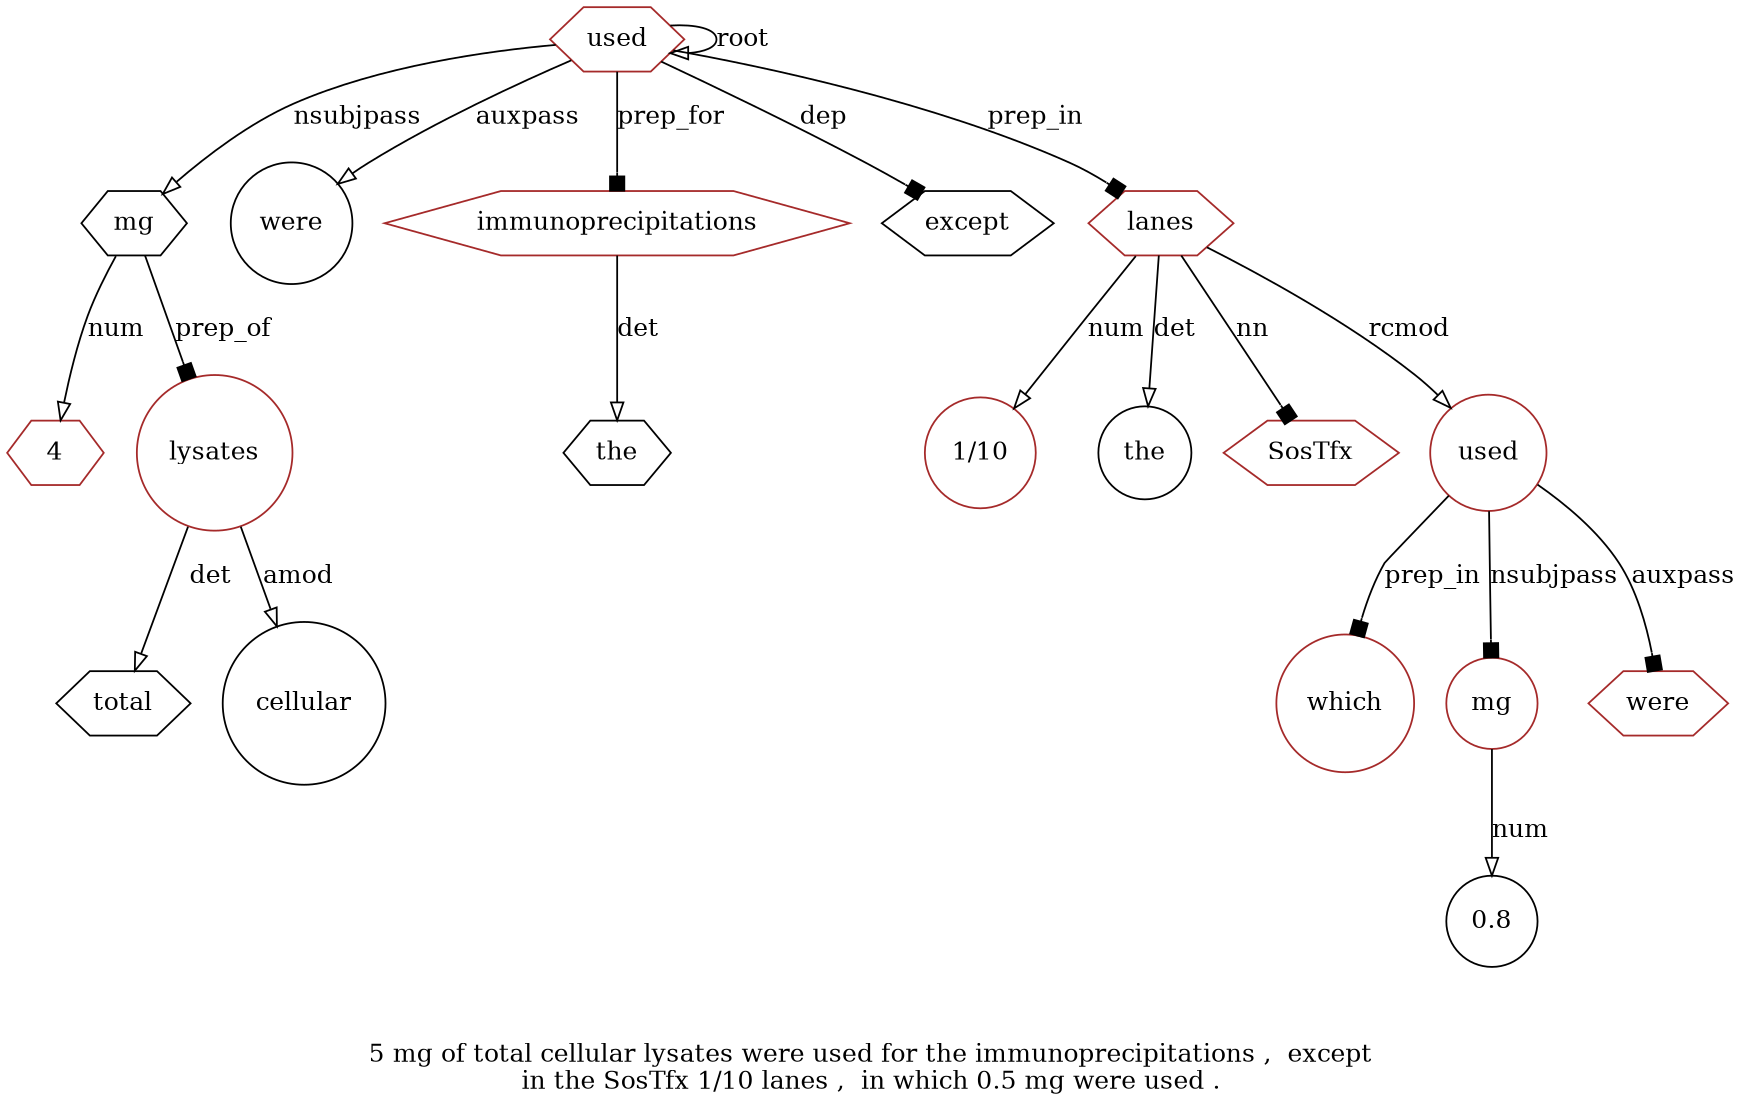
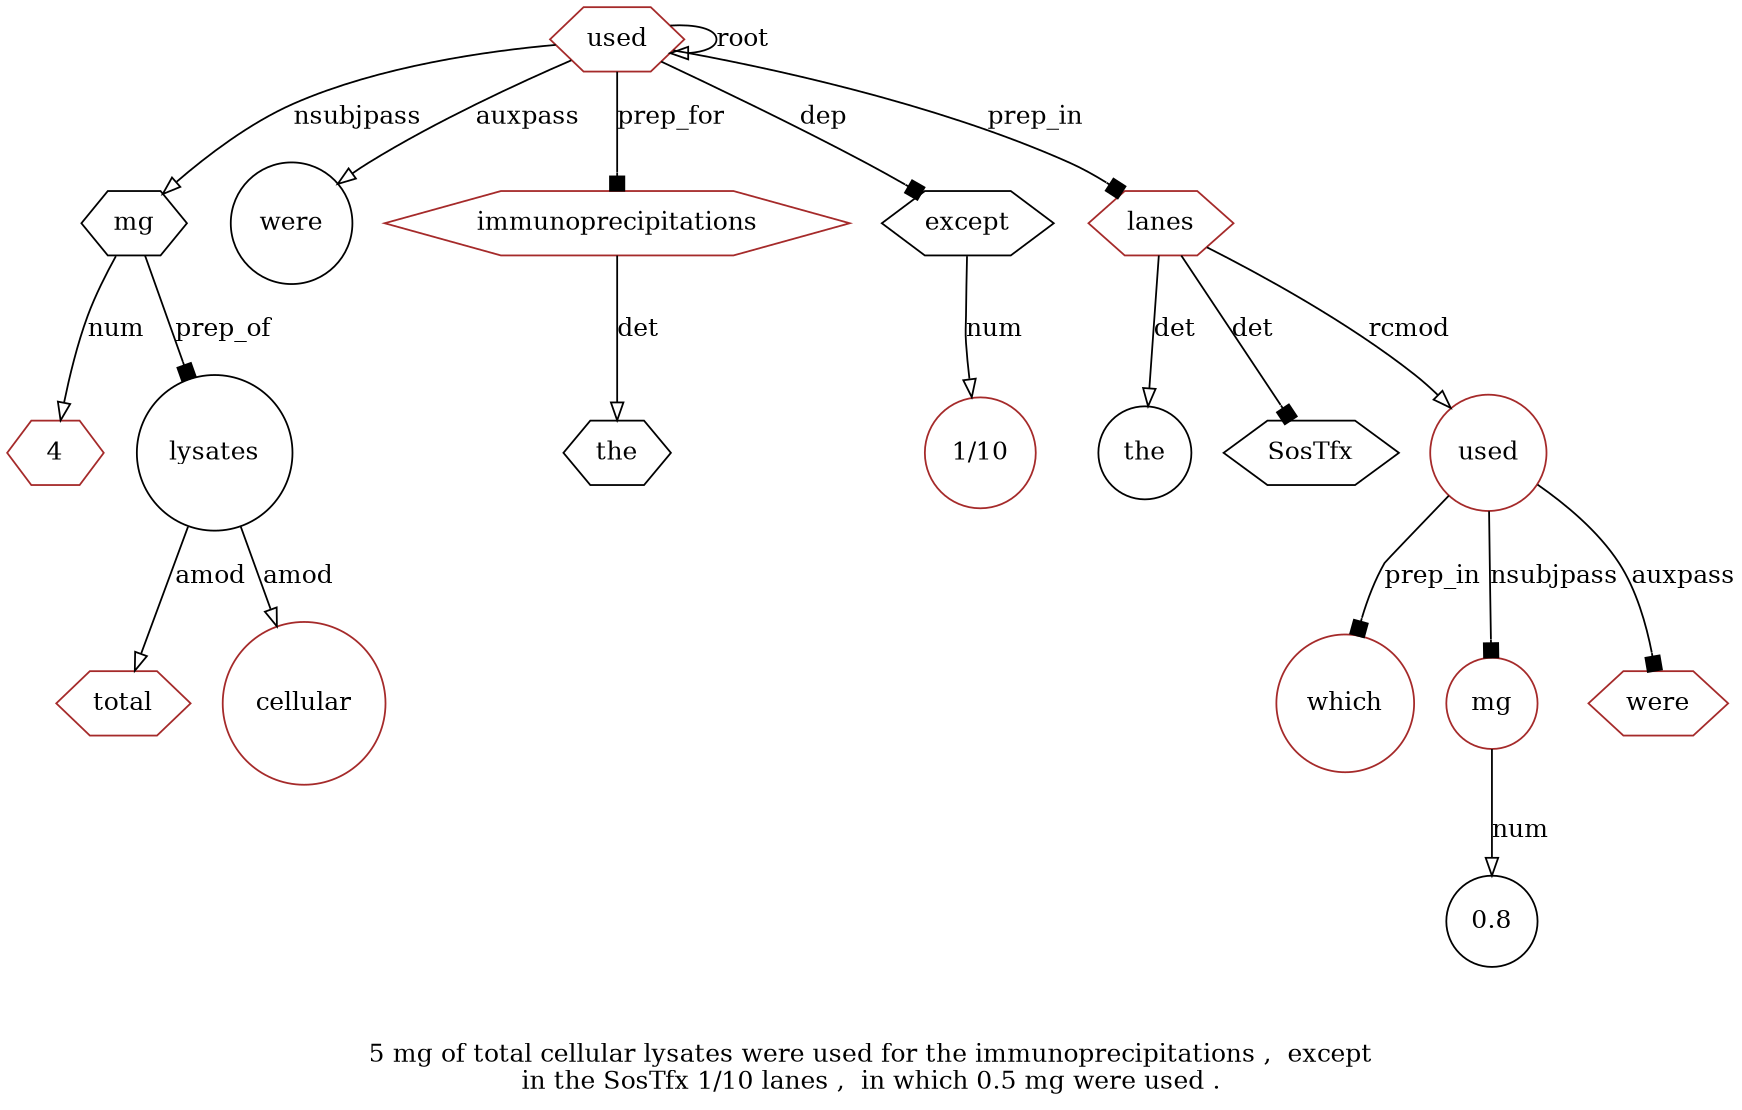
(1080, 325) -> (966, 318)
(1253, 329) -> (1253, 329)
(215, 453) -> (215, 453)
(1311, 453) -> (1311, 453)
(211, 576) -> (211, 576)
(123, 703) -> (123, 703)
(304, 703) -> (304, 703)
